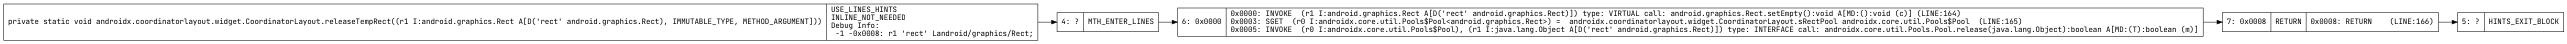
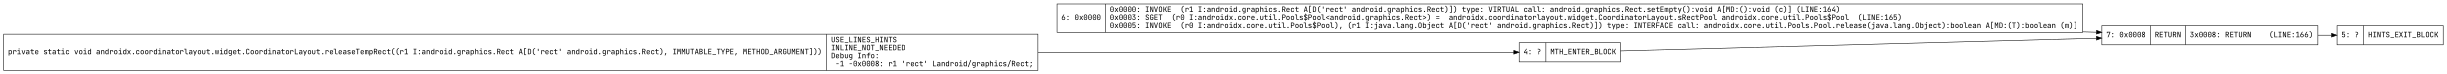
(1121, 22) -> (1583, 52)
(1165, 22) -> (1858, 45)
(2372, 22) -> (2252, 35)
